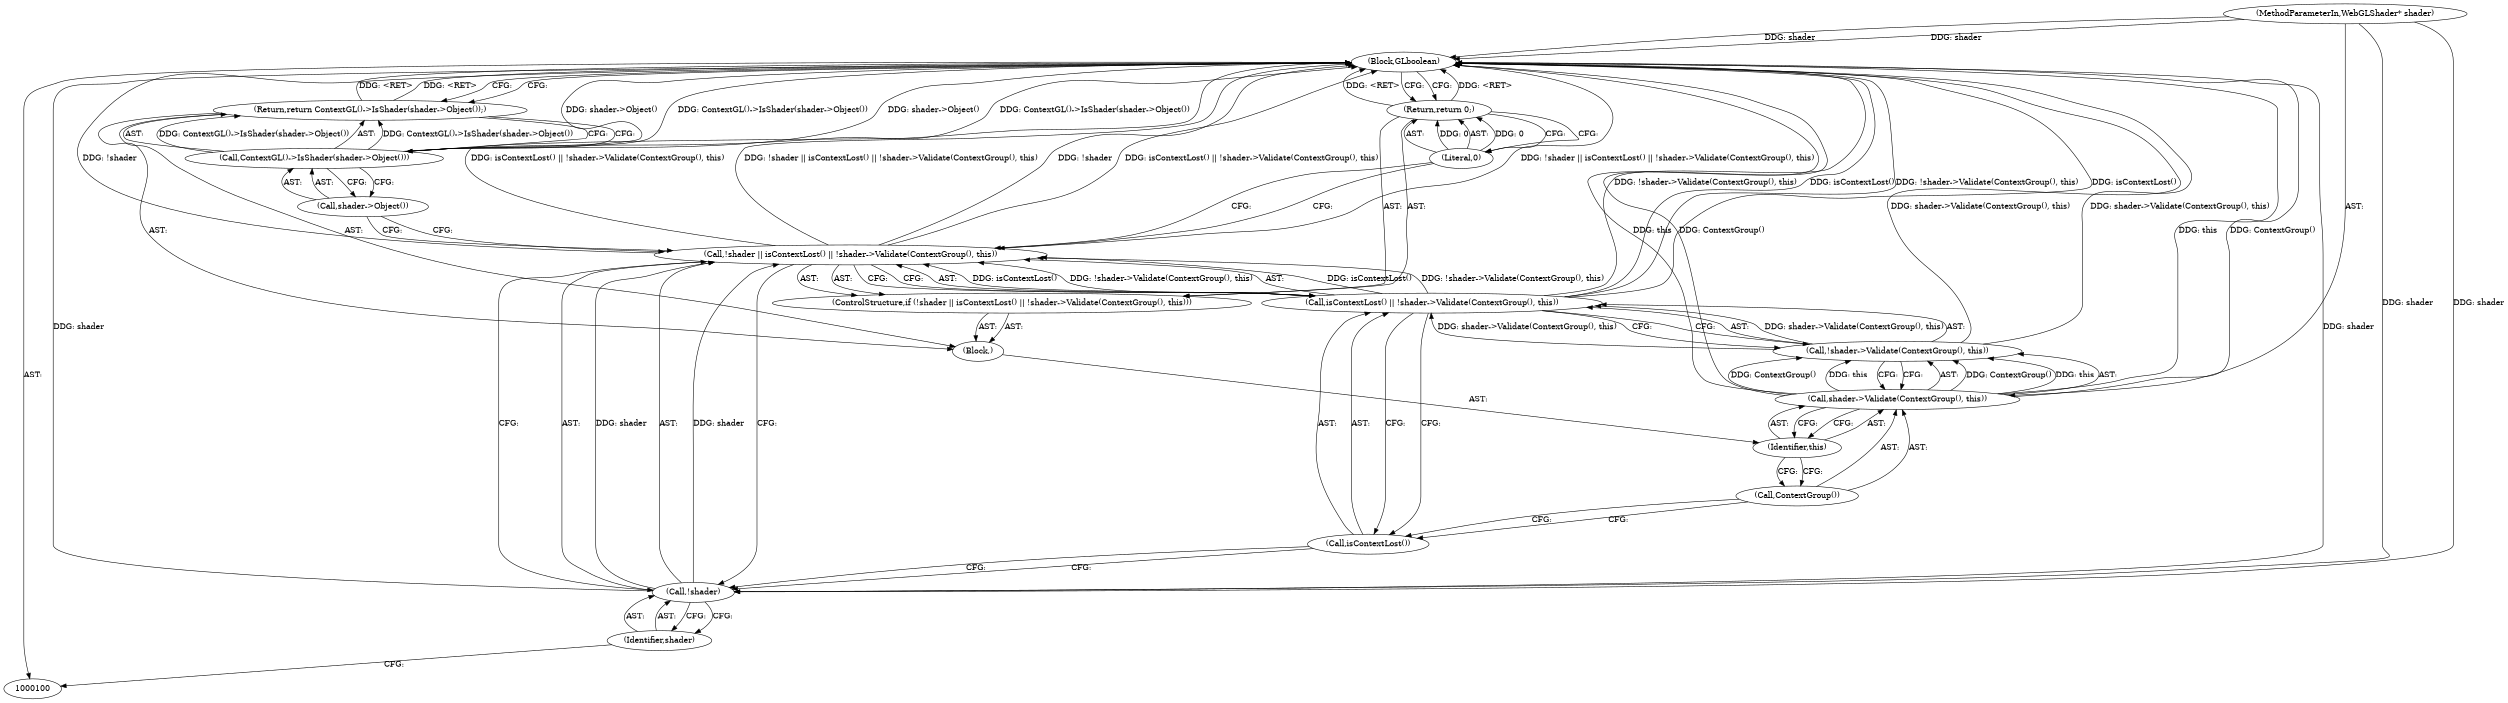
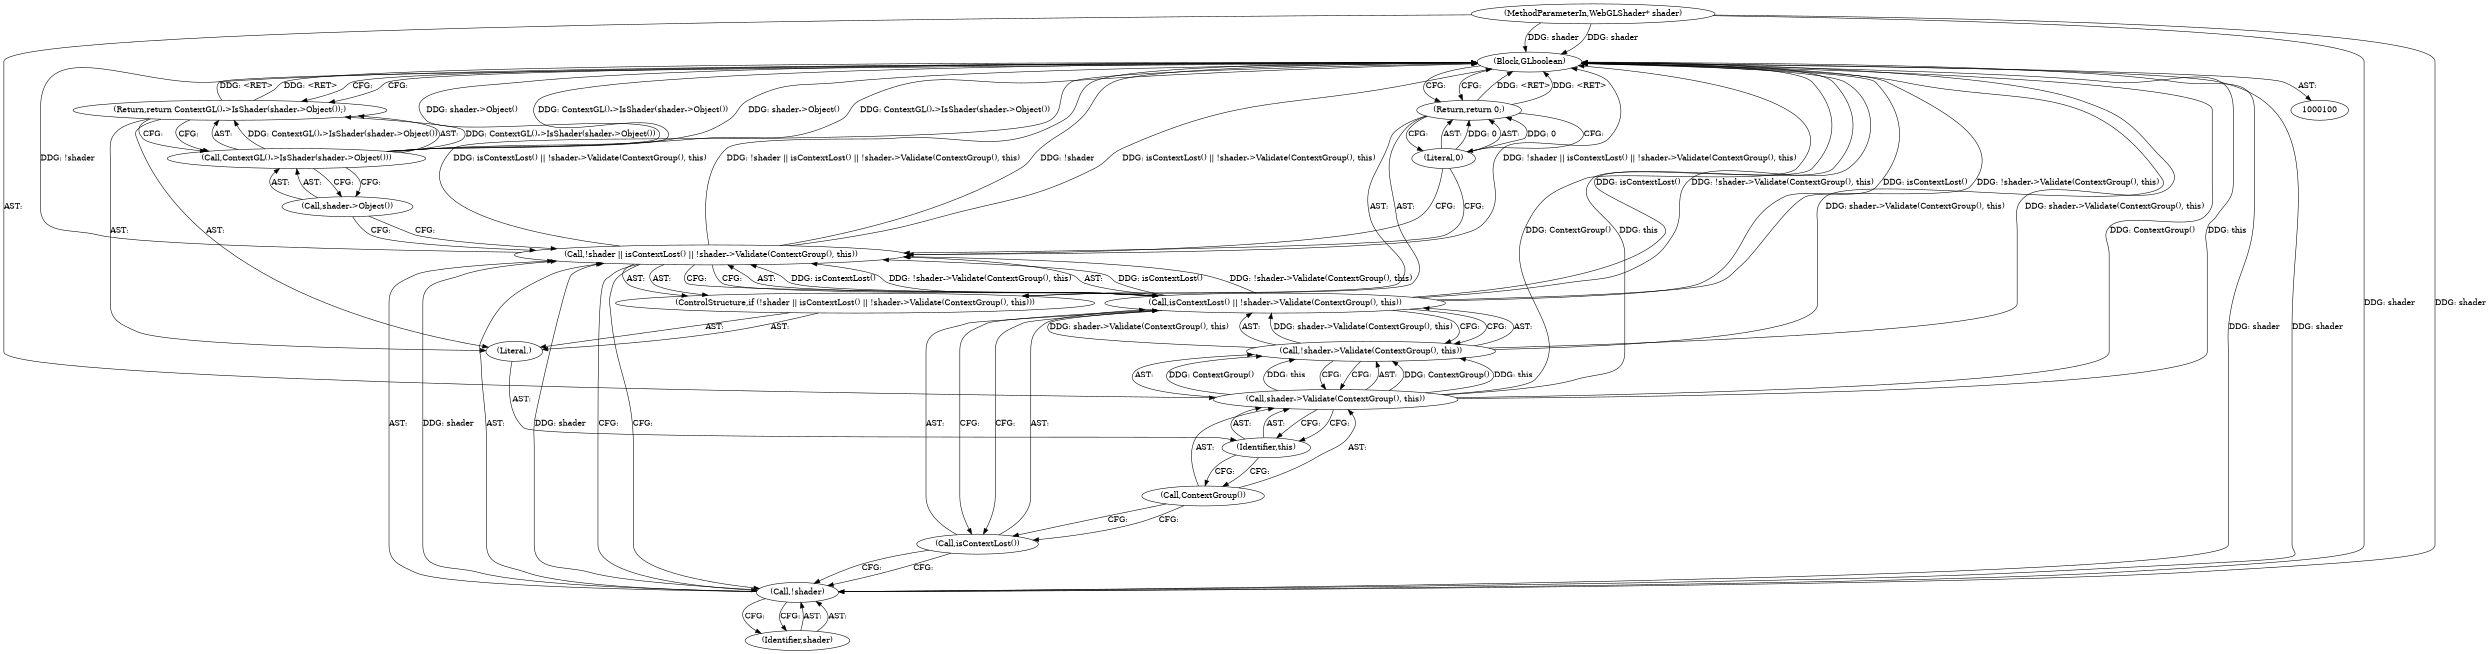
(978, 351) -> (514, 351)
(339, 665) -> none
